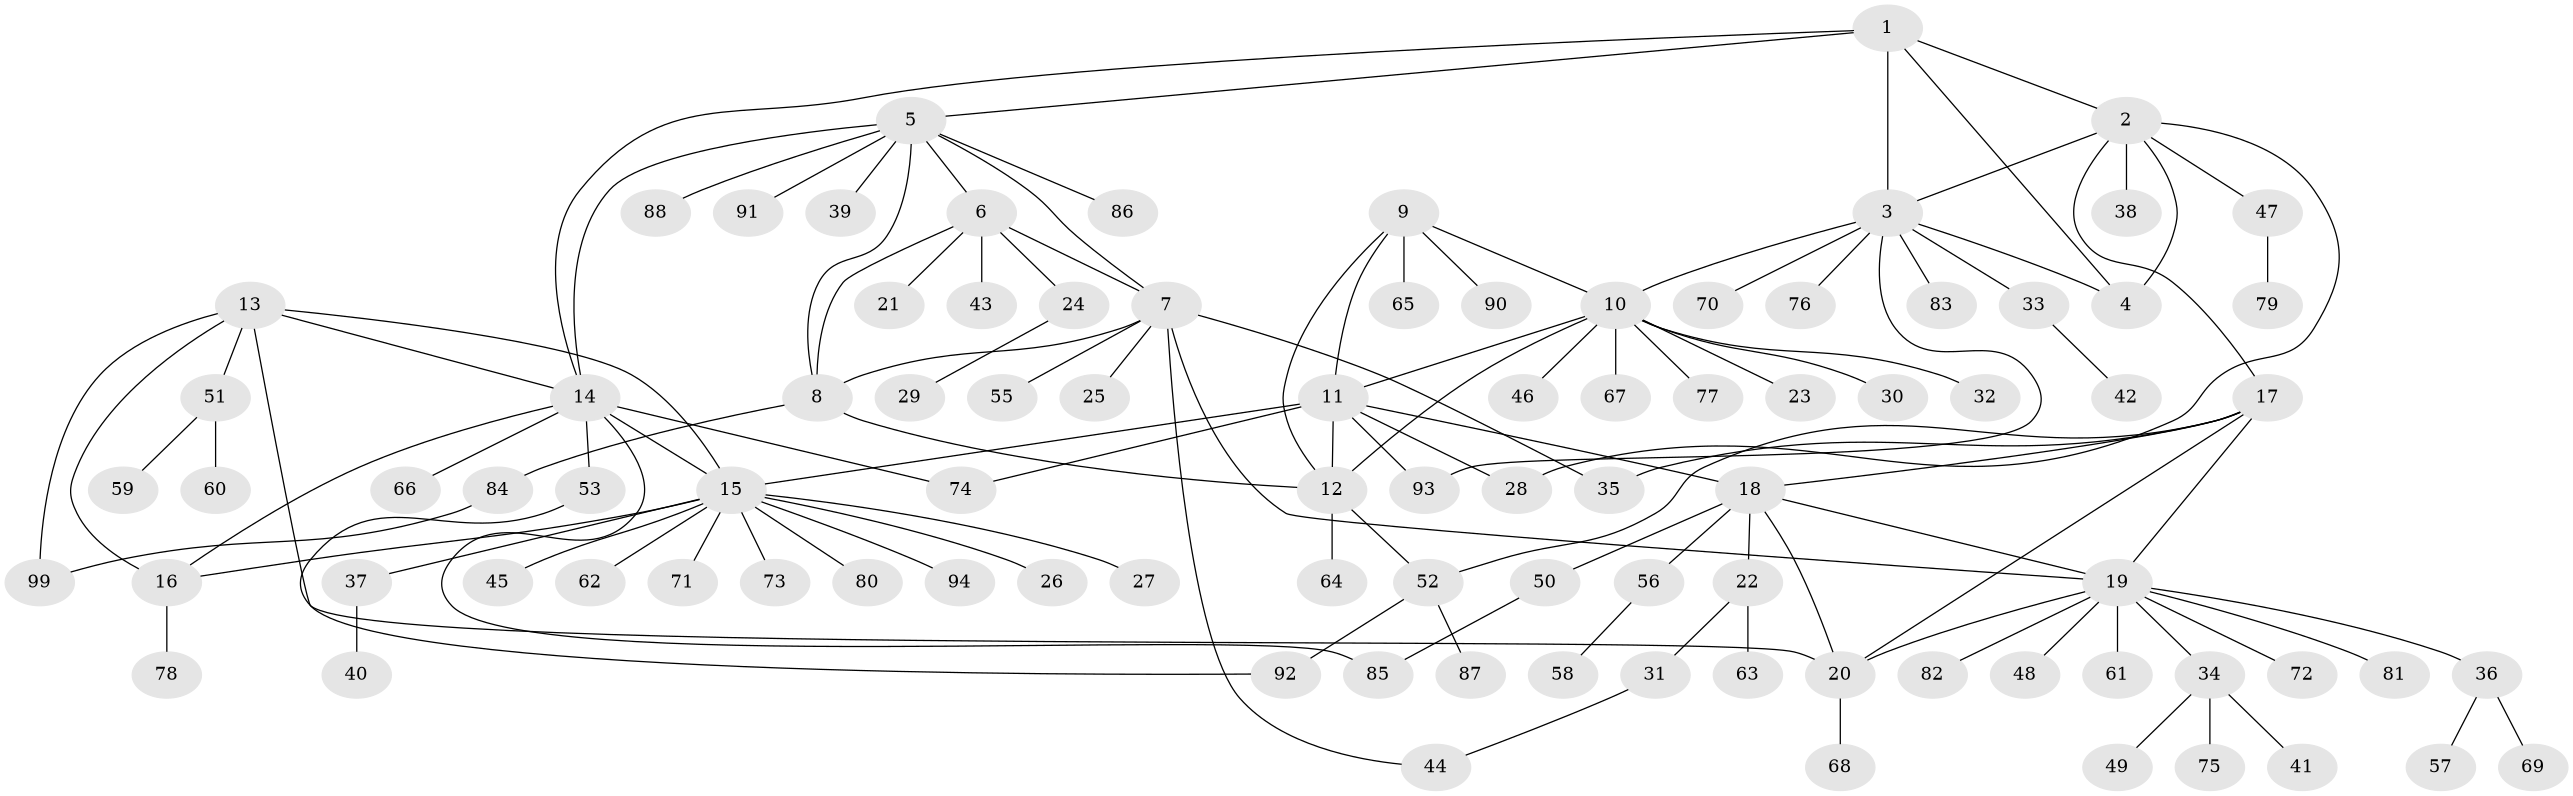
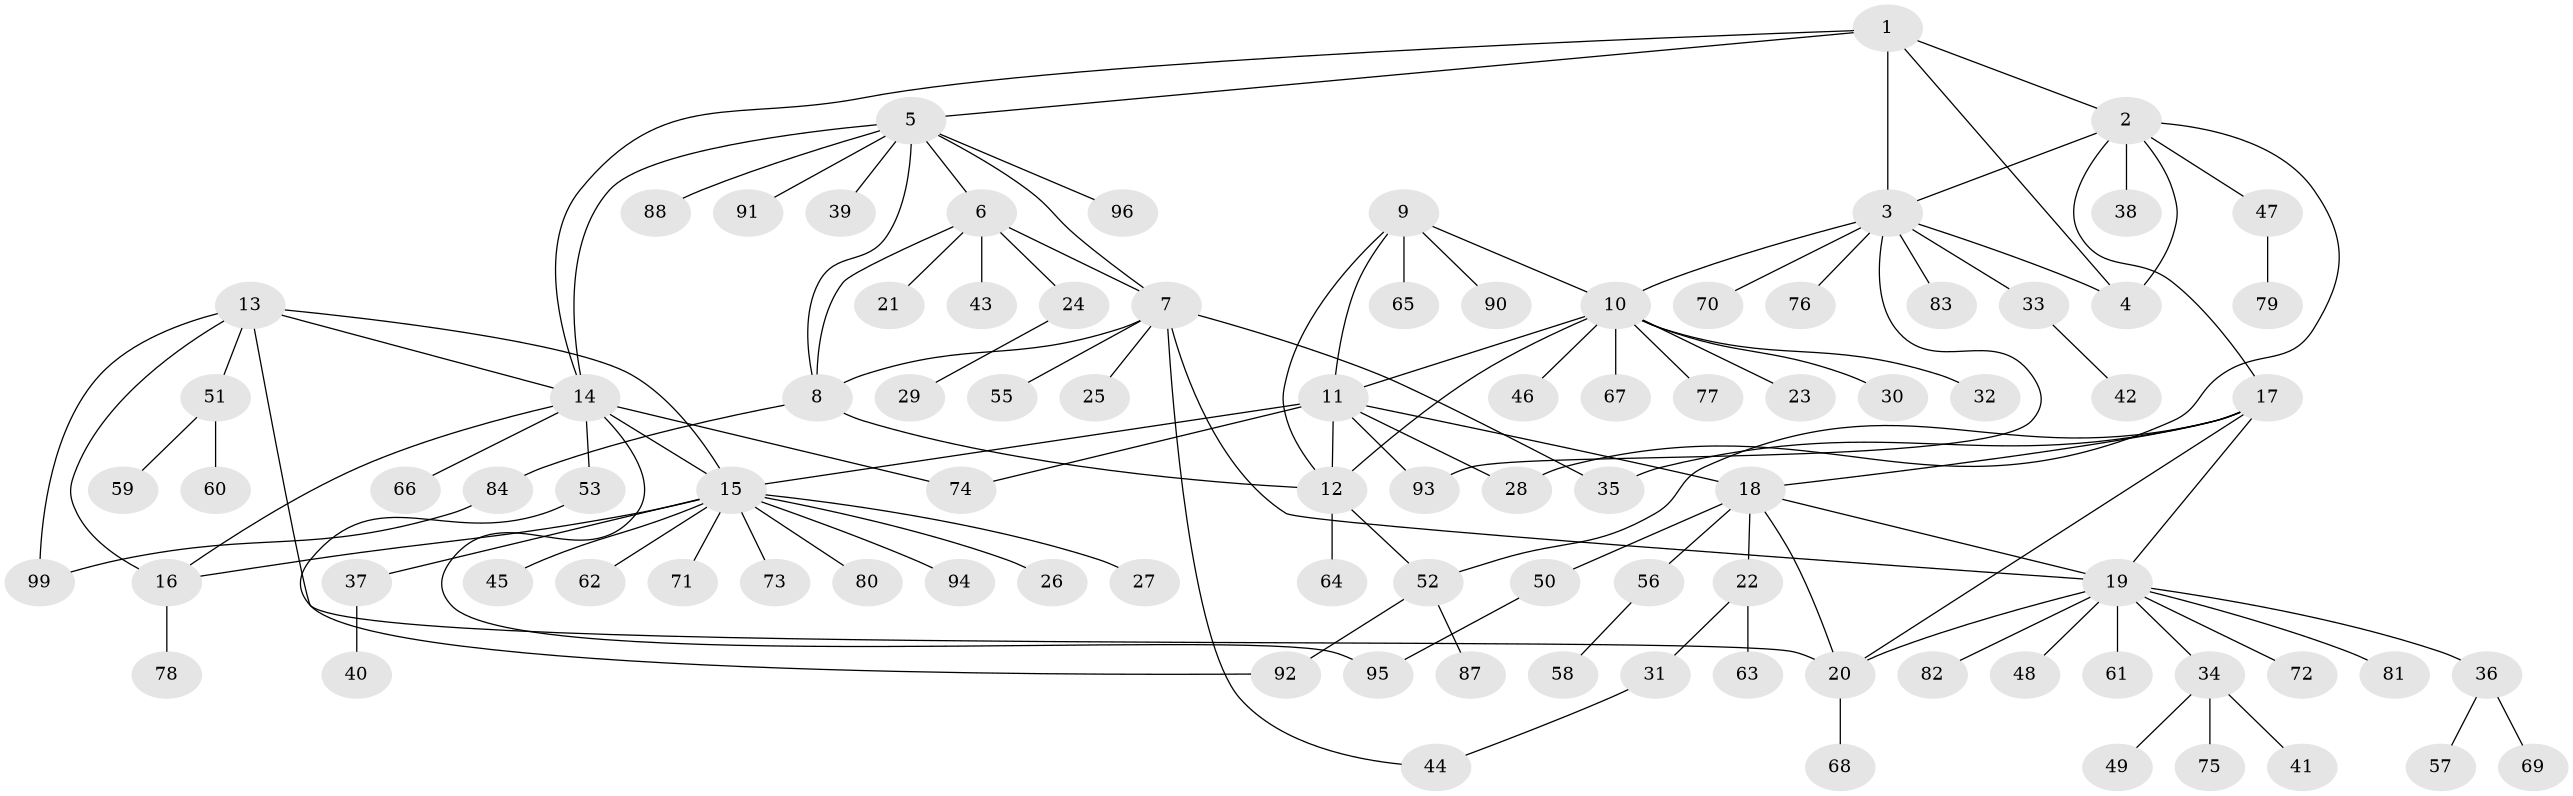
(1123, 213) -> (1123, 213)
(1378, 675) -> (1378, 675)
